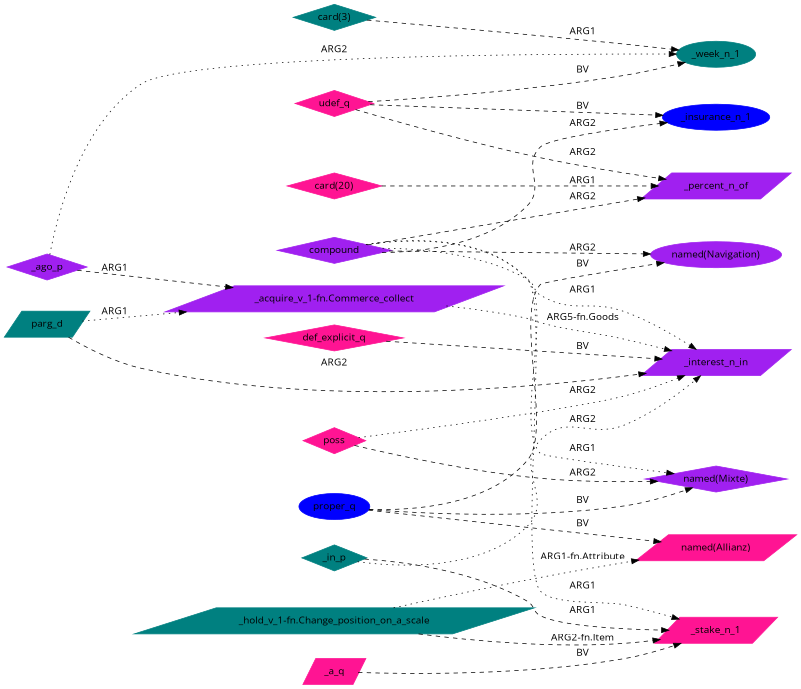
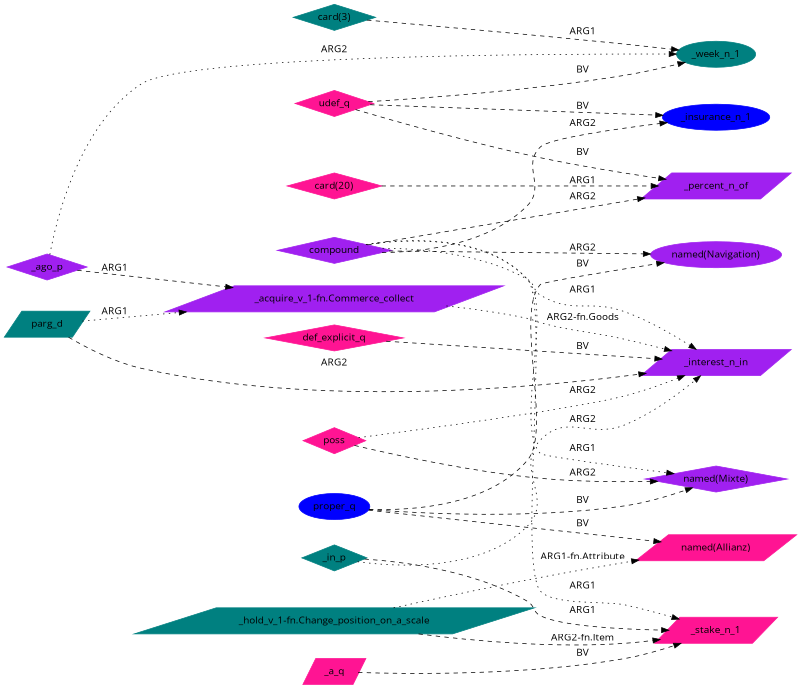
(583, 152) -> (583, 152)
(583, 317) -> (583, 317)
